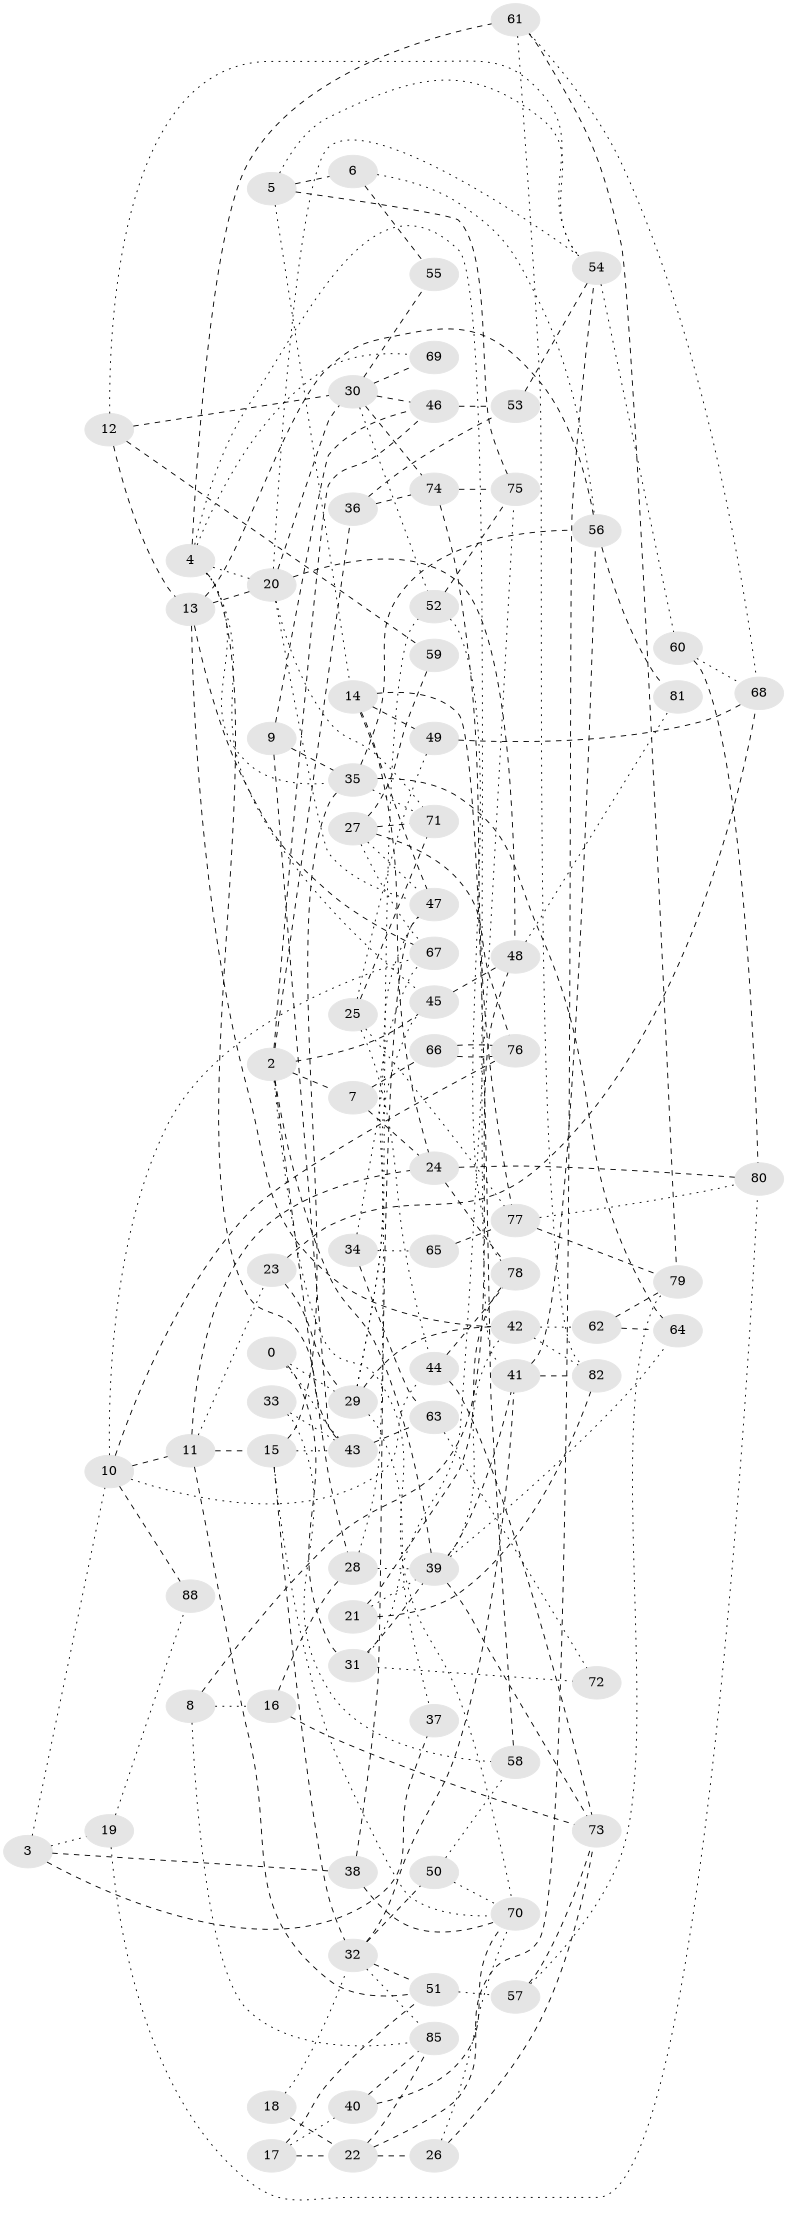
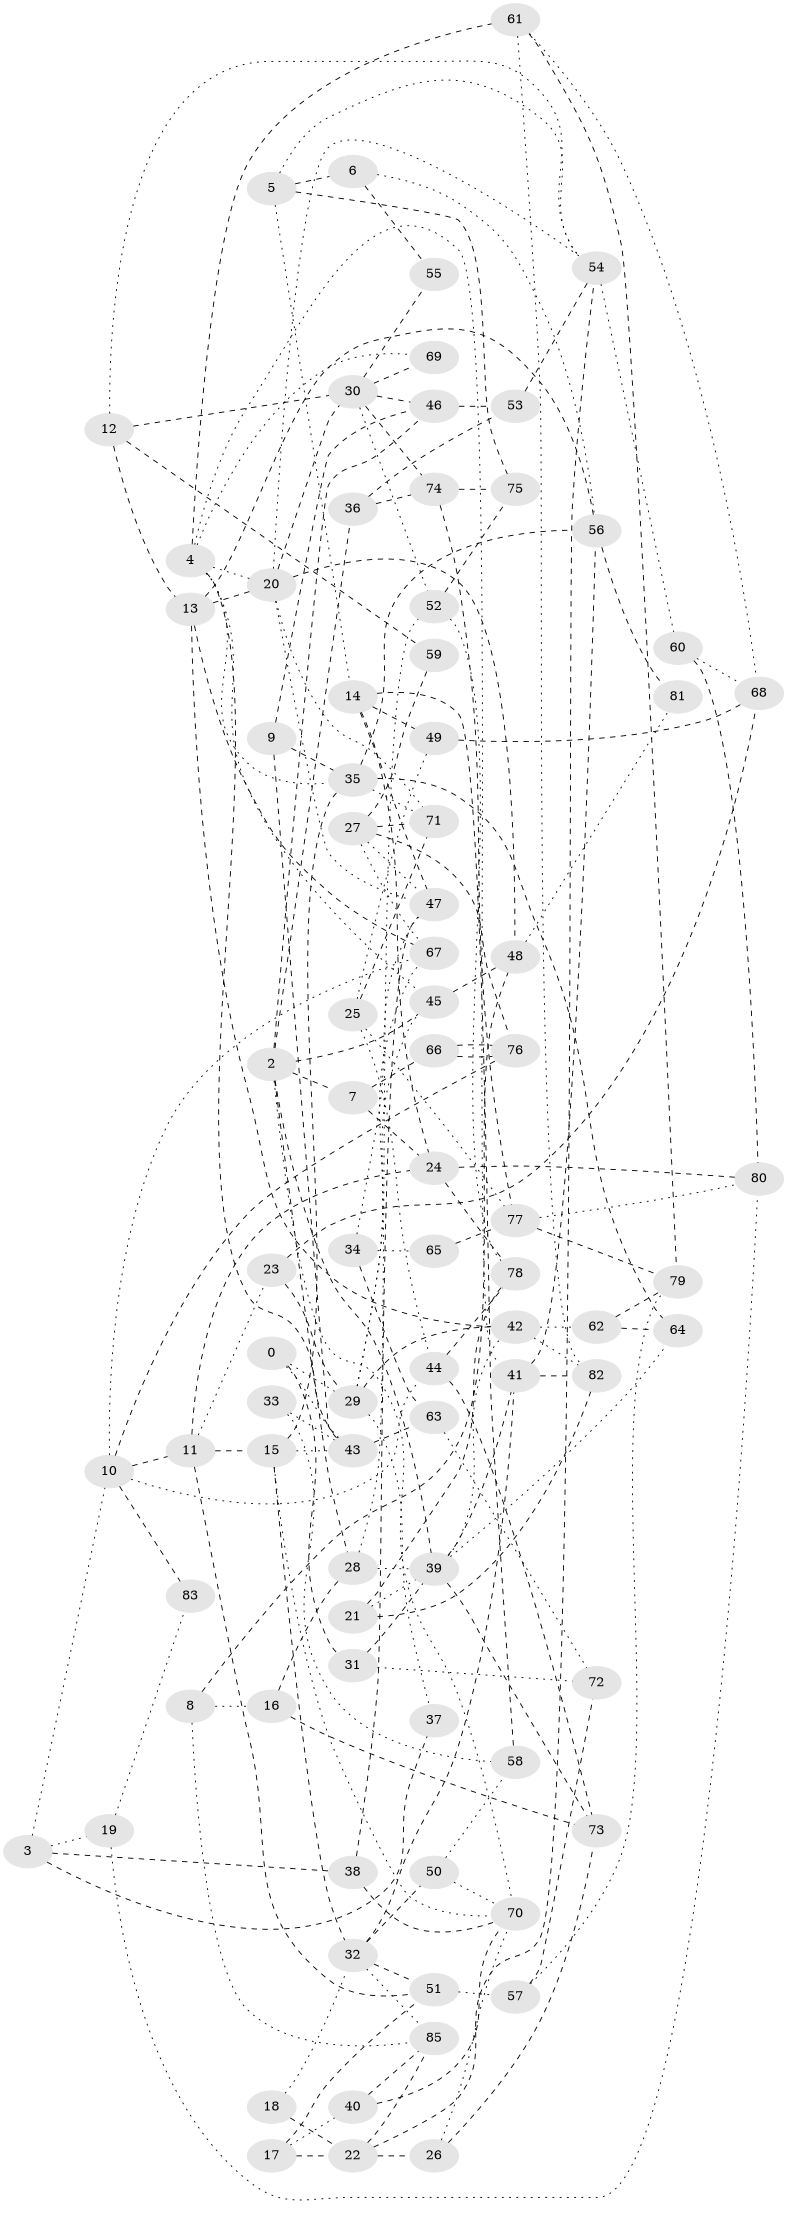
(475, 1206) -> none
(190, 1596) -> (190, 1596)
(565, 1917) -> (565, 1843)
